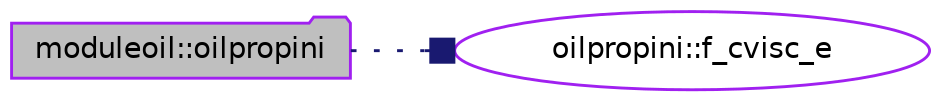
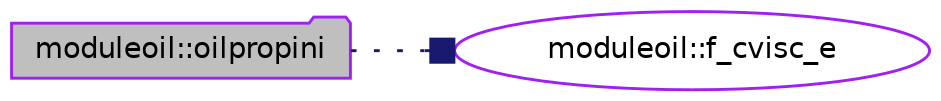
(692, 51) -> (692, 51)
